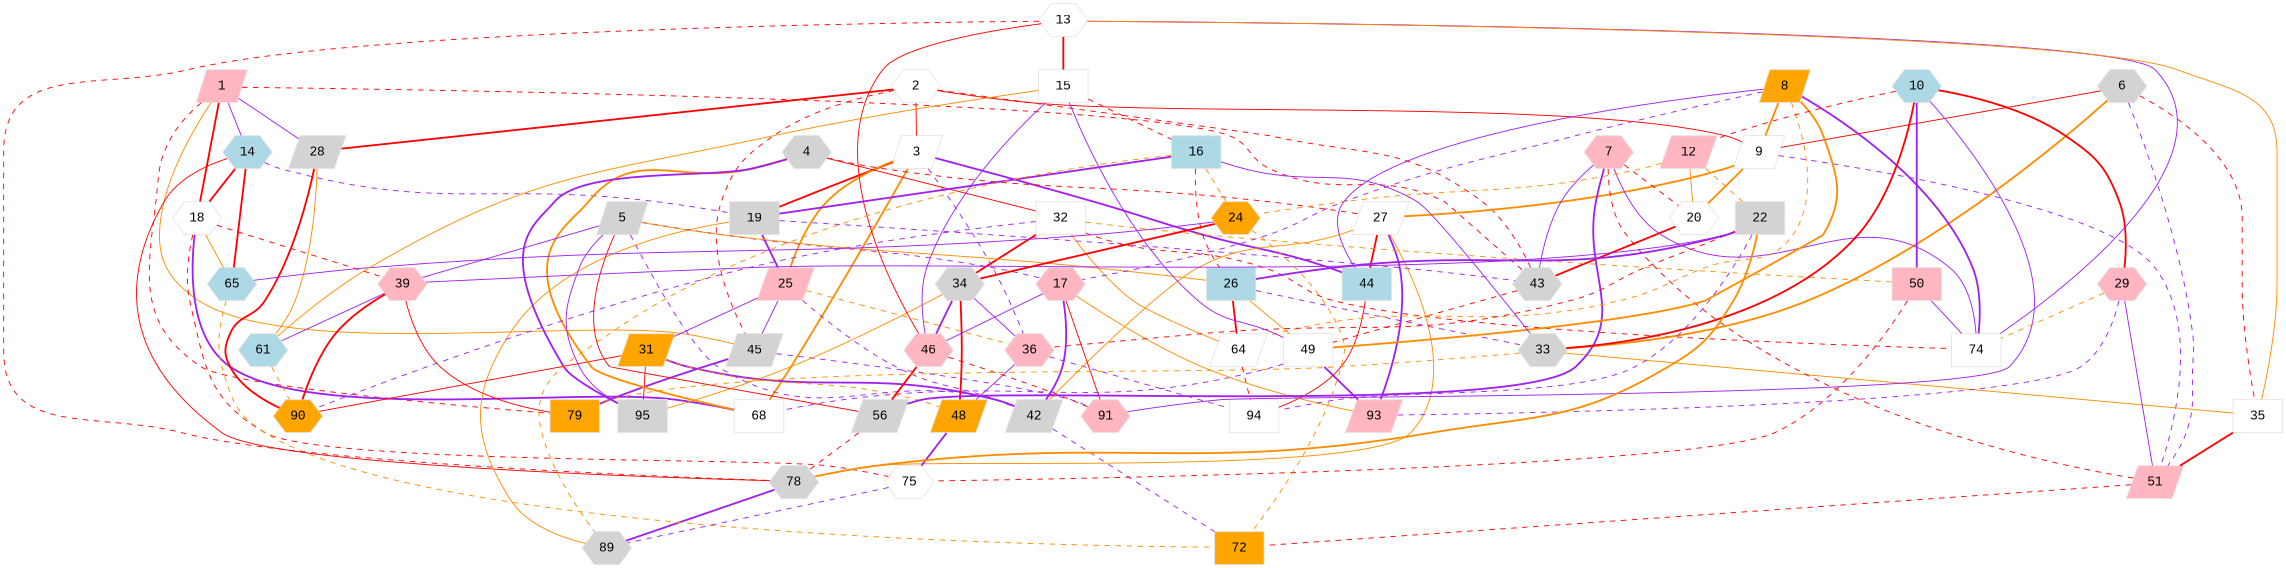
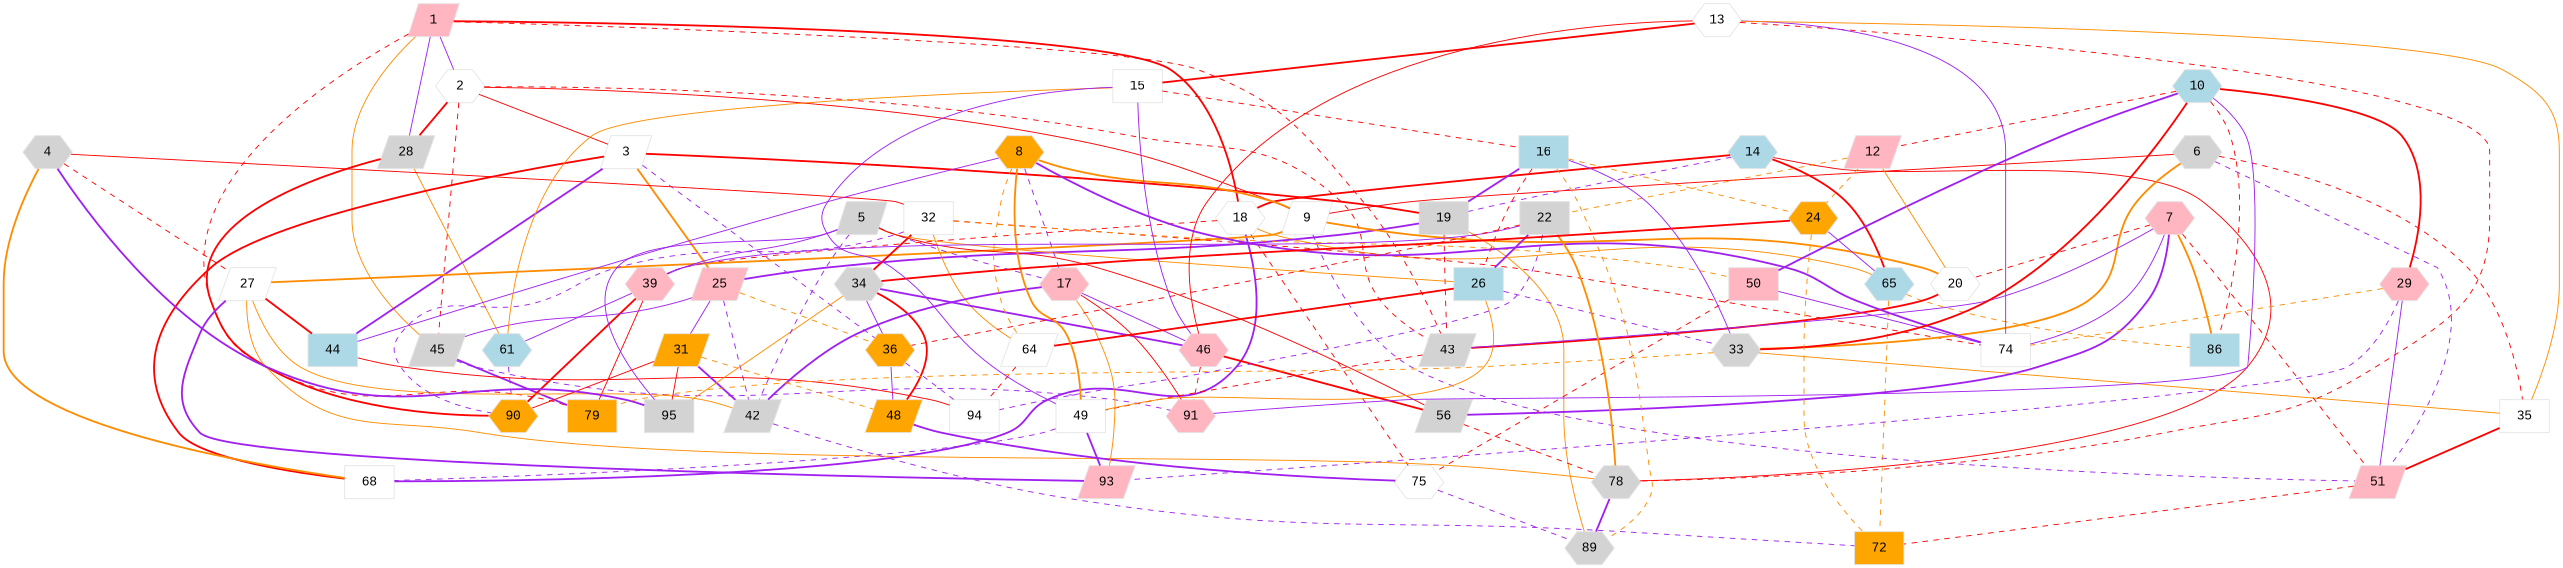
(1785, 86) -> (1019, 152)
(235, 119) -> (447, 53)
(1092, 242) -> (1445, 274)
(1537, 284) -> (1447, 350)
(840, 285) -> (231, 255)
(1029, 350) -> (890, 350)
none -> (2215, 350)
(278, 378) -> (510, 383)
